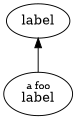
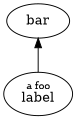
(38, 21) -> (38, 21)
